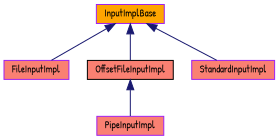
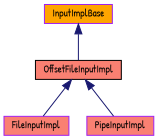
(79, 45) -> (54, 102)
(233, 70) -> none
